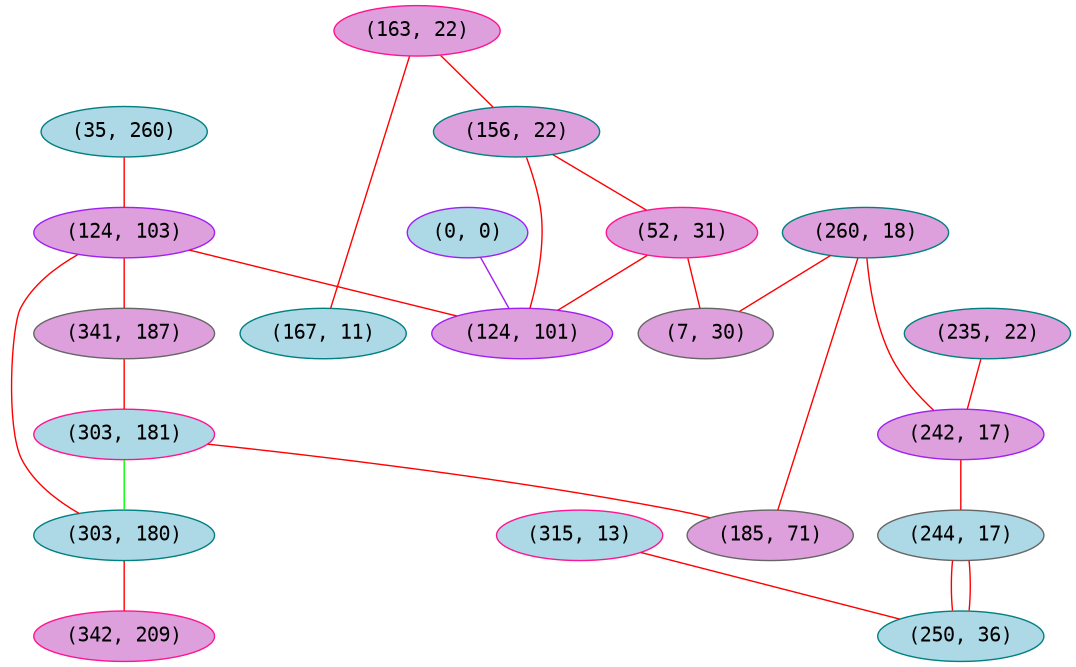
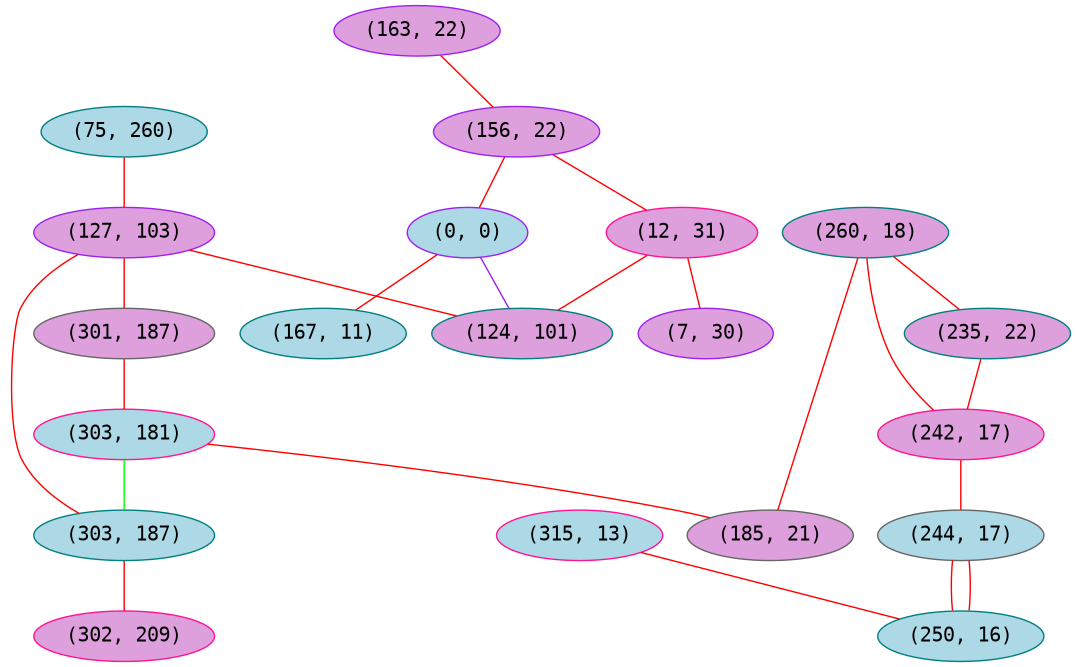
(417, 31) -> (417, 31)
(124, 132) -> (124, 132)
(517, 132) -> (517, 132)
(370, 182) -> (396, 282)
(542, 232) -> (492, 182)
(124, 233) -> (124, 233)
(682, 233) -> (682, 233)
(785, 283) -> (927, 283)
(124, 334) -> (124, 334)
(522, 334) -> (522, 334)
(706, 334) -> (706, 334)
(961, 434) -> (961, 434)
(124, 535) -> (124, 535)
(770, 535) -> (770, 535)
(124, 636) -> (124, 636)
(961, 636) -> (961, 636)
